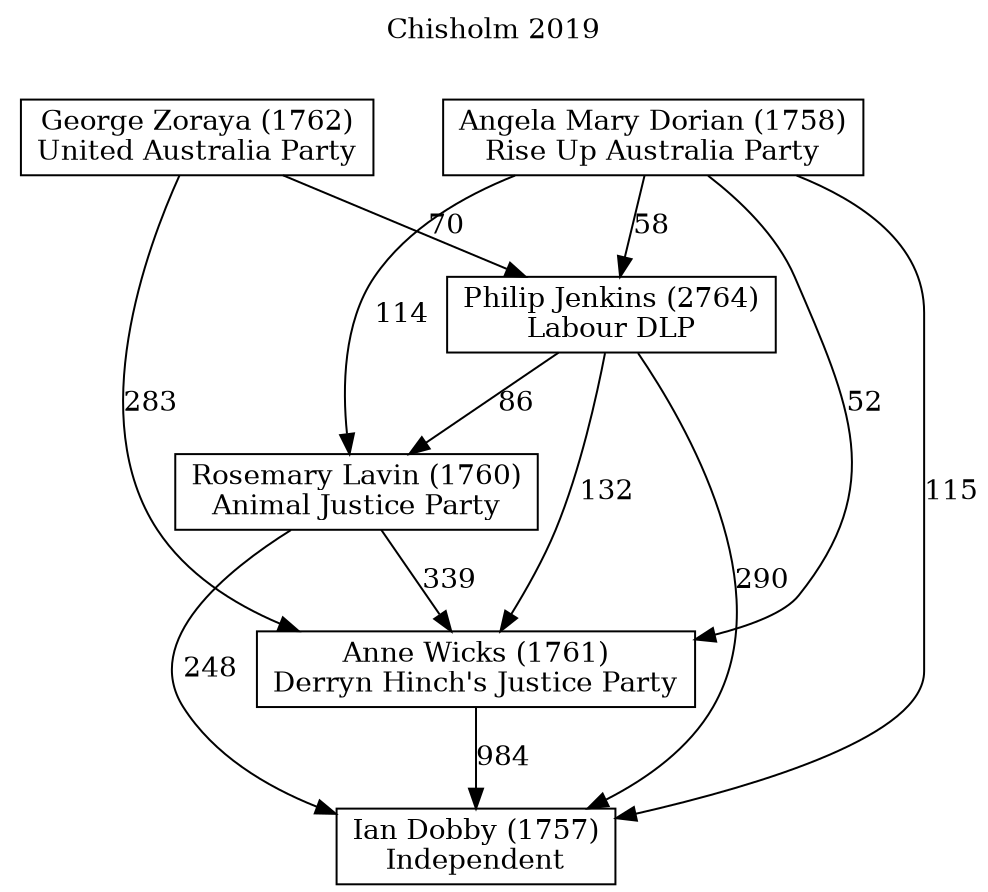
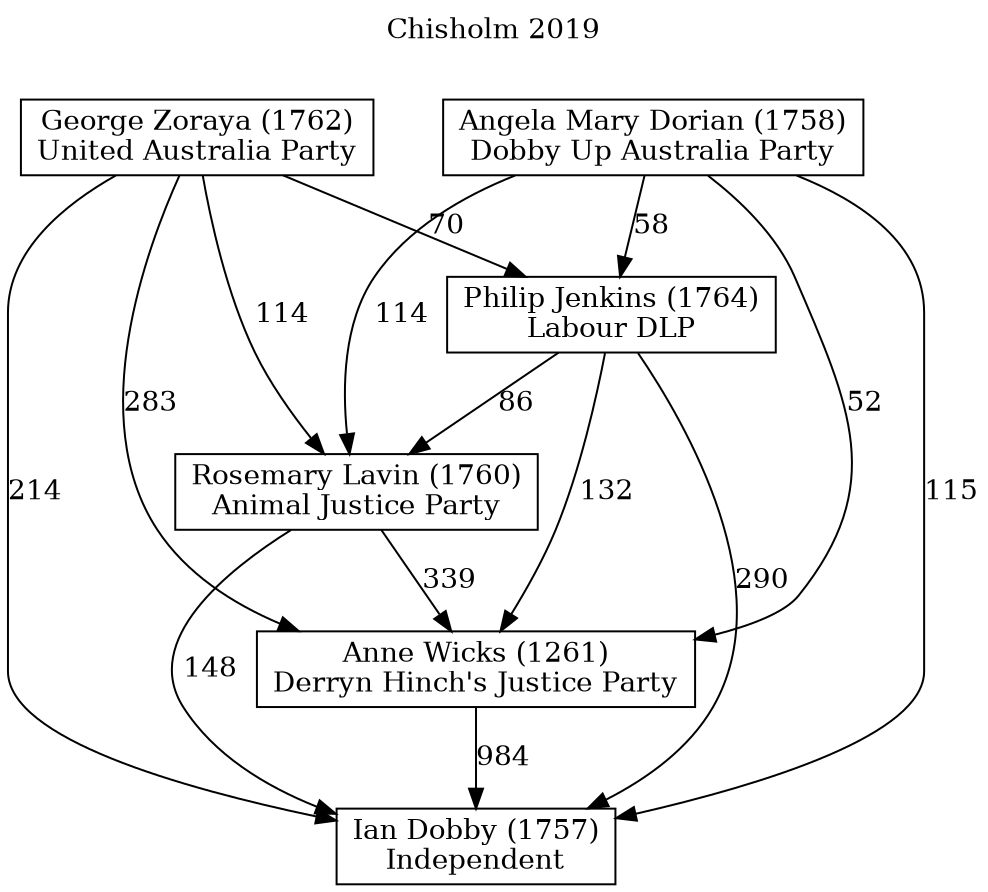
(653, 137) -> (653, 137)
none -> (239, 314)
(611, 315) -> (611, 315)
none -> (8, 578)
(211, 669) -> (211, 669)
(476, 669) -> (476, 669)
